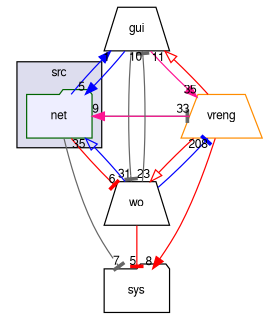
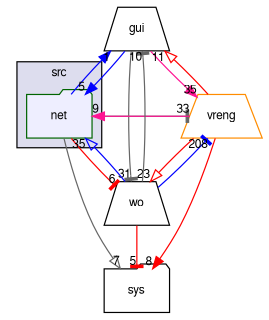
(83, 201) -> (83, 201)
